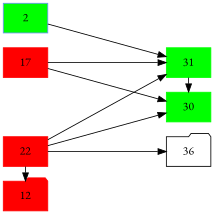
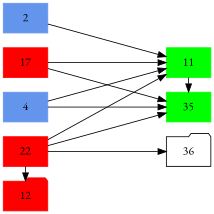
(26, 18) -> (26, 18)
(189, 63) -> (189, 63)
none -> (26, 107)
(189, 107) -> (189, 107)
